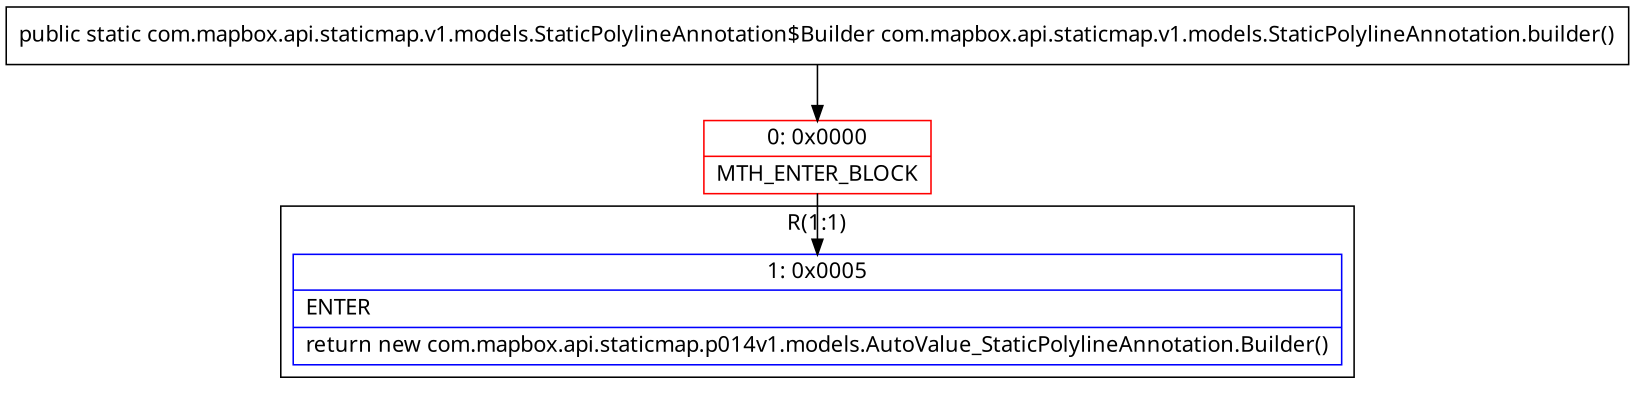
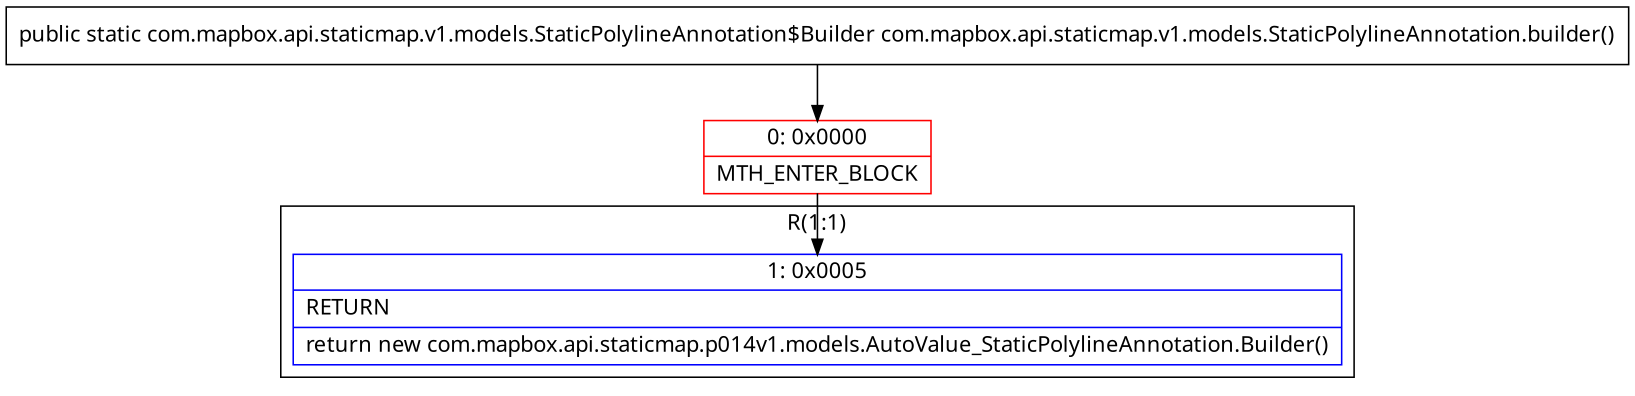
(339, 308) -> (348, 308)
